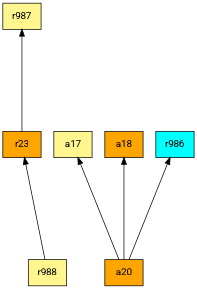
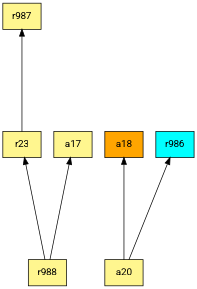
(22, 144) -> (22, 144)
(100, 212) -> (59, 212)
(124, 273) -> (124, 273)
